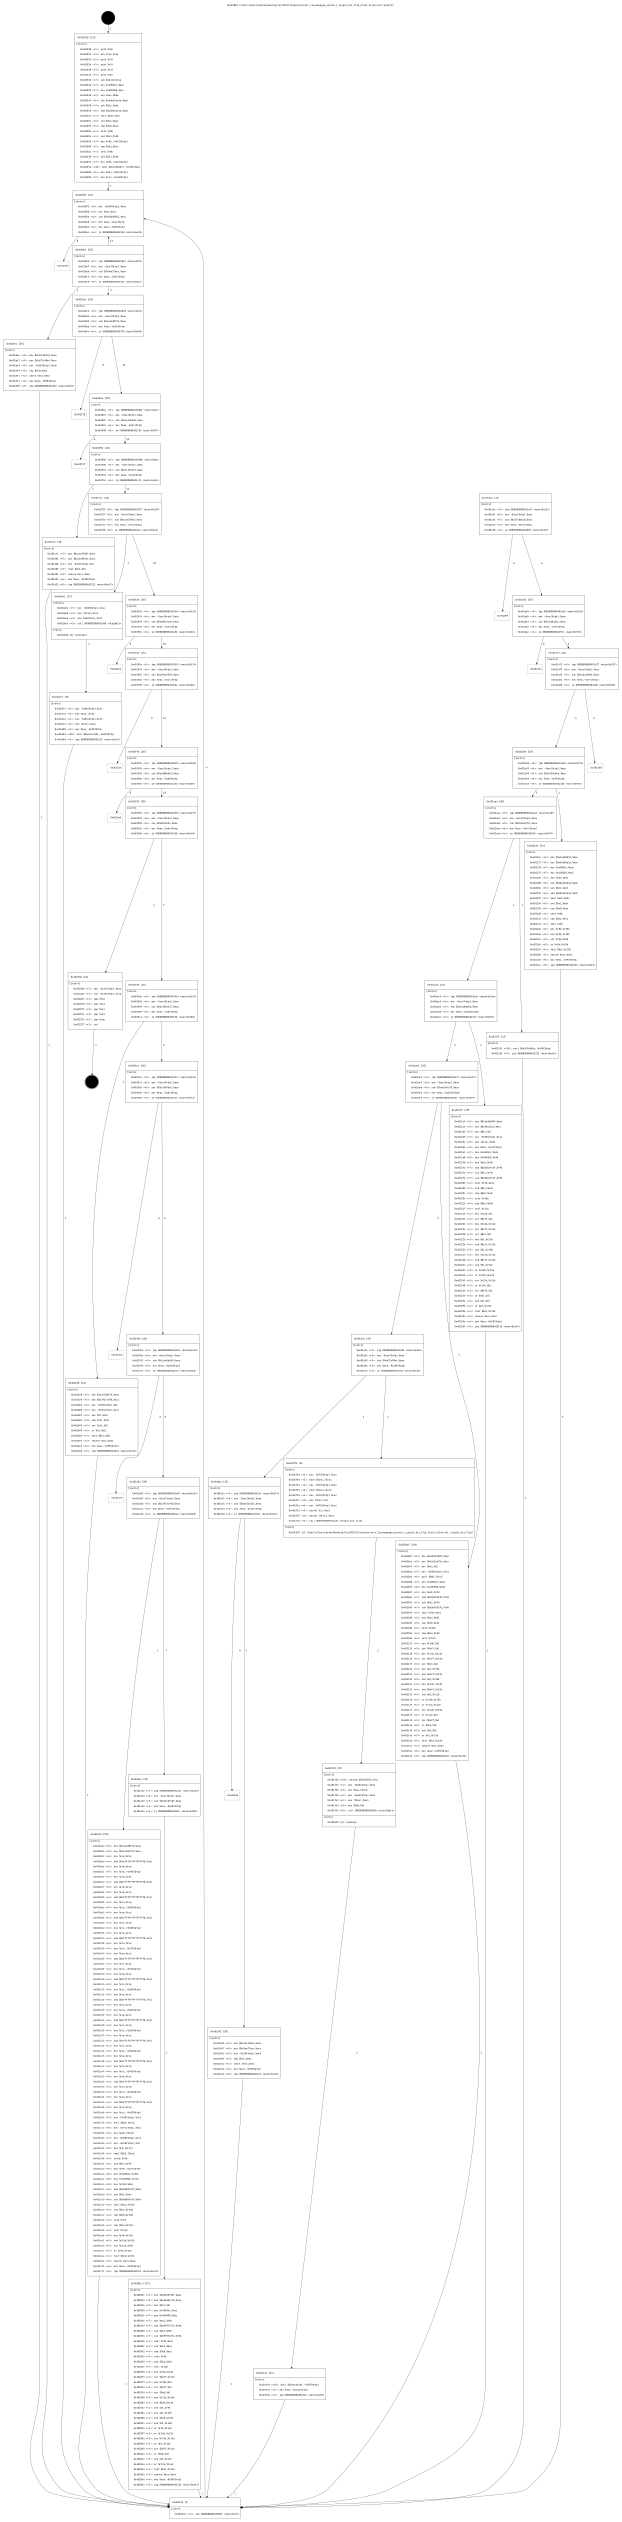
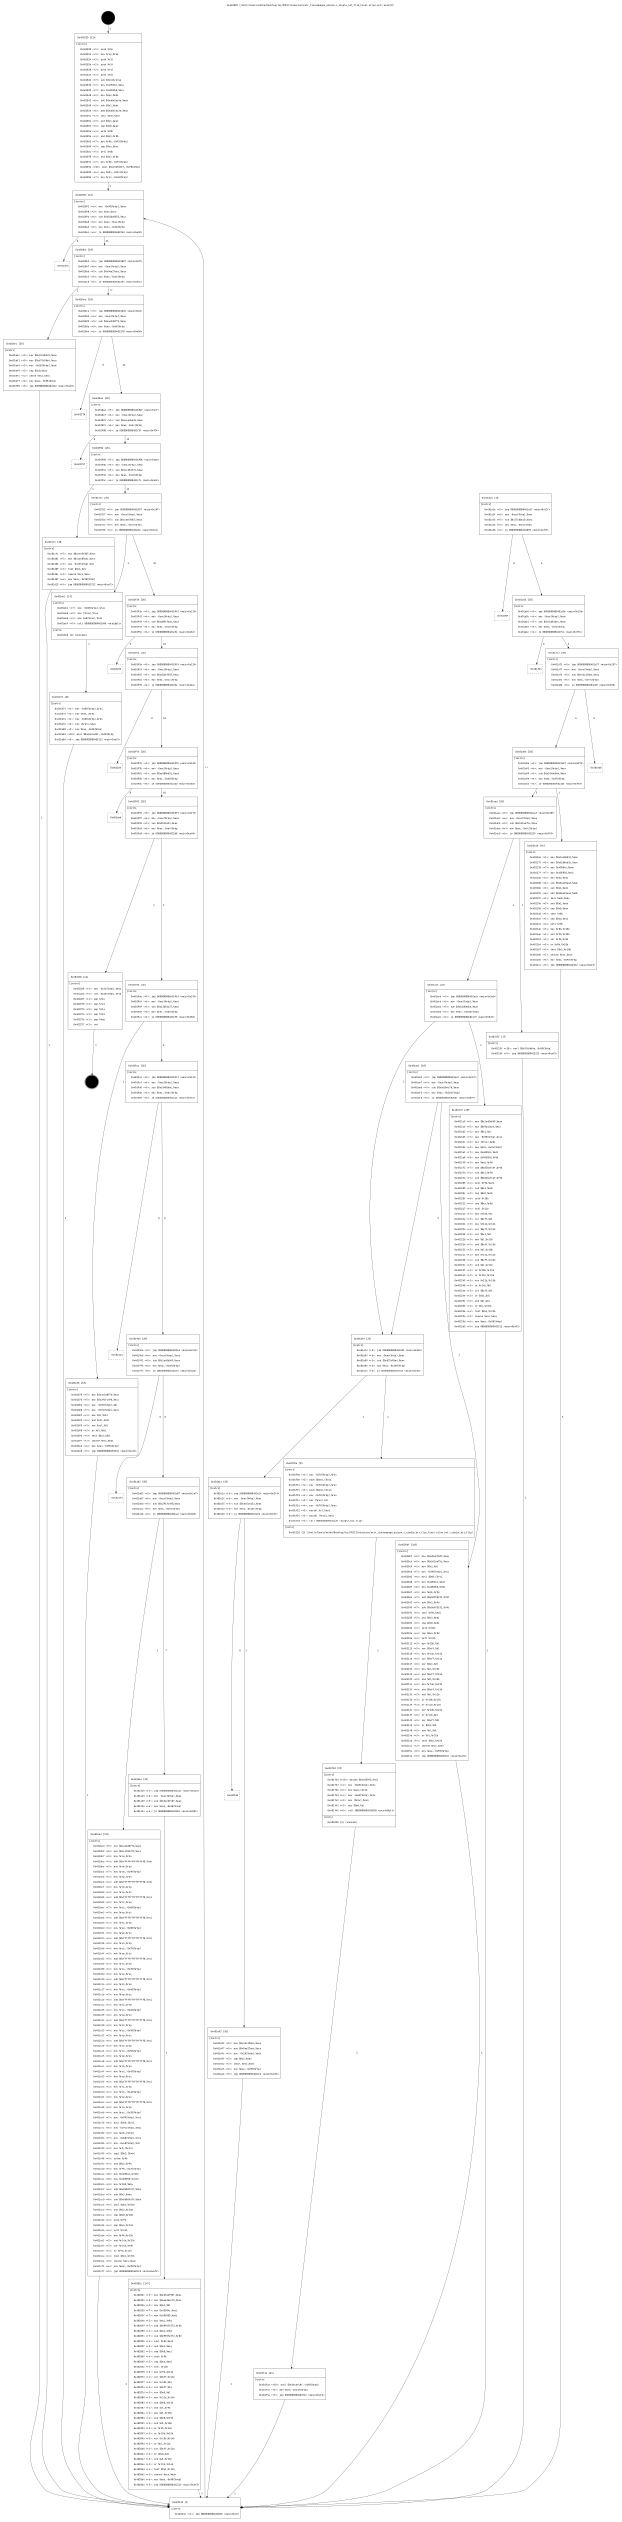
(109, 242) -> (104, 240)
(452, 1041) -> (372, 1169)
